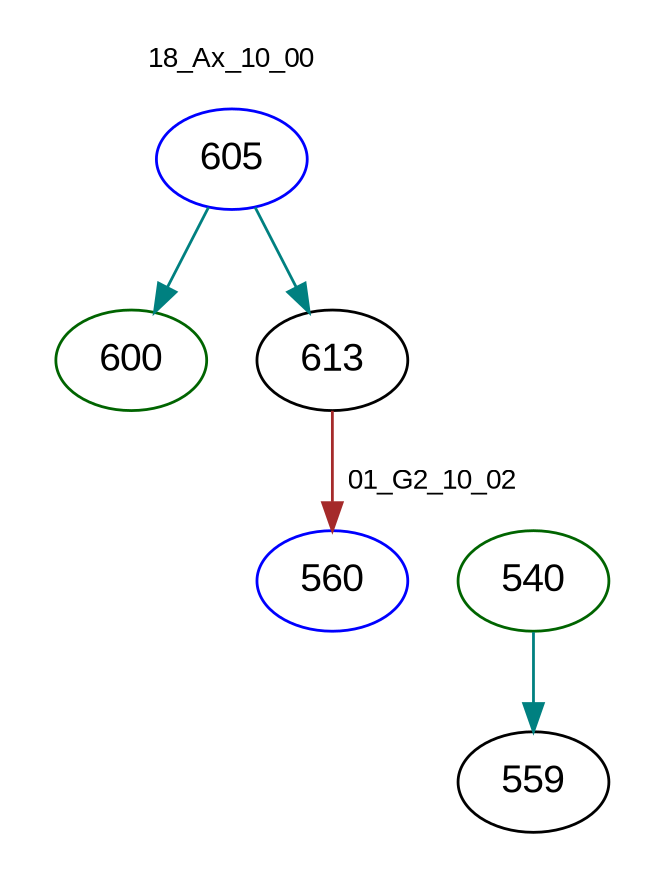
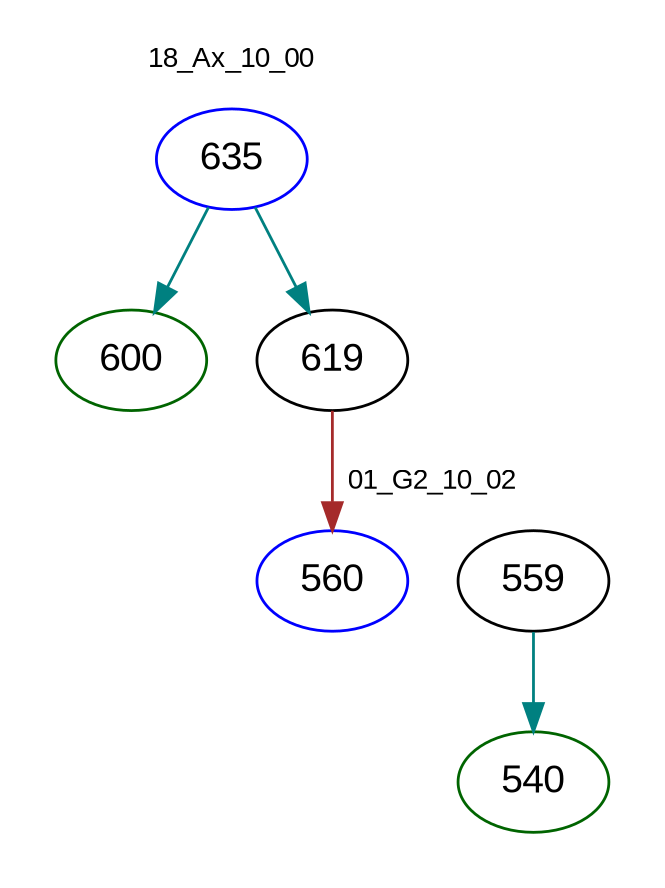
(232, 159) -> (232, 159)
(332, 360) -> (332, 360)
(533, 668) -> (533, 668)
